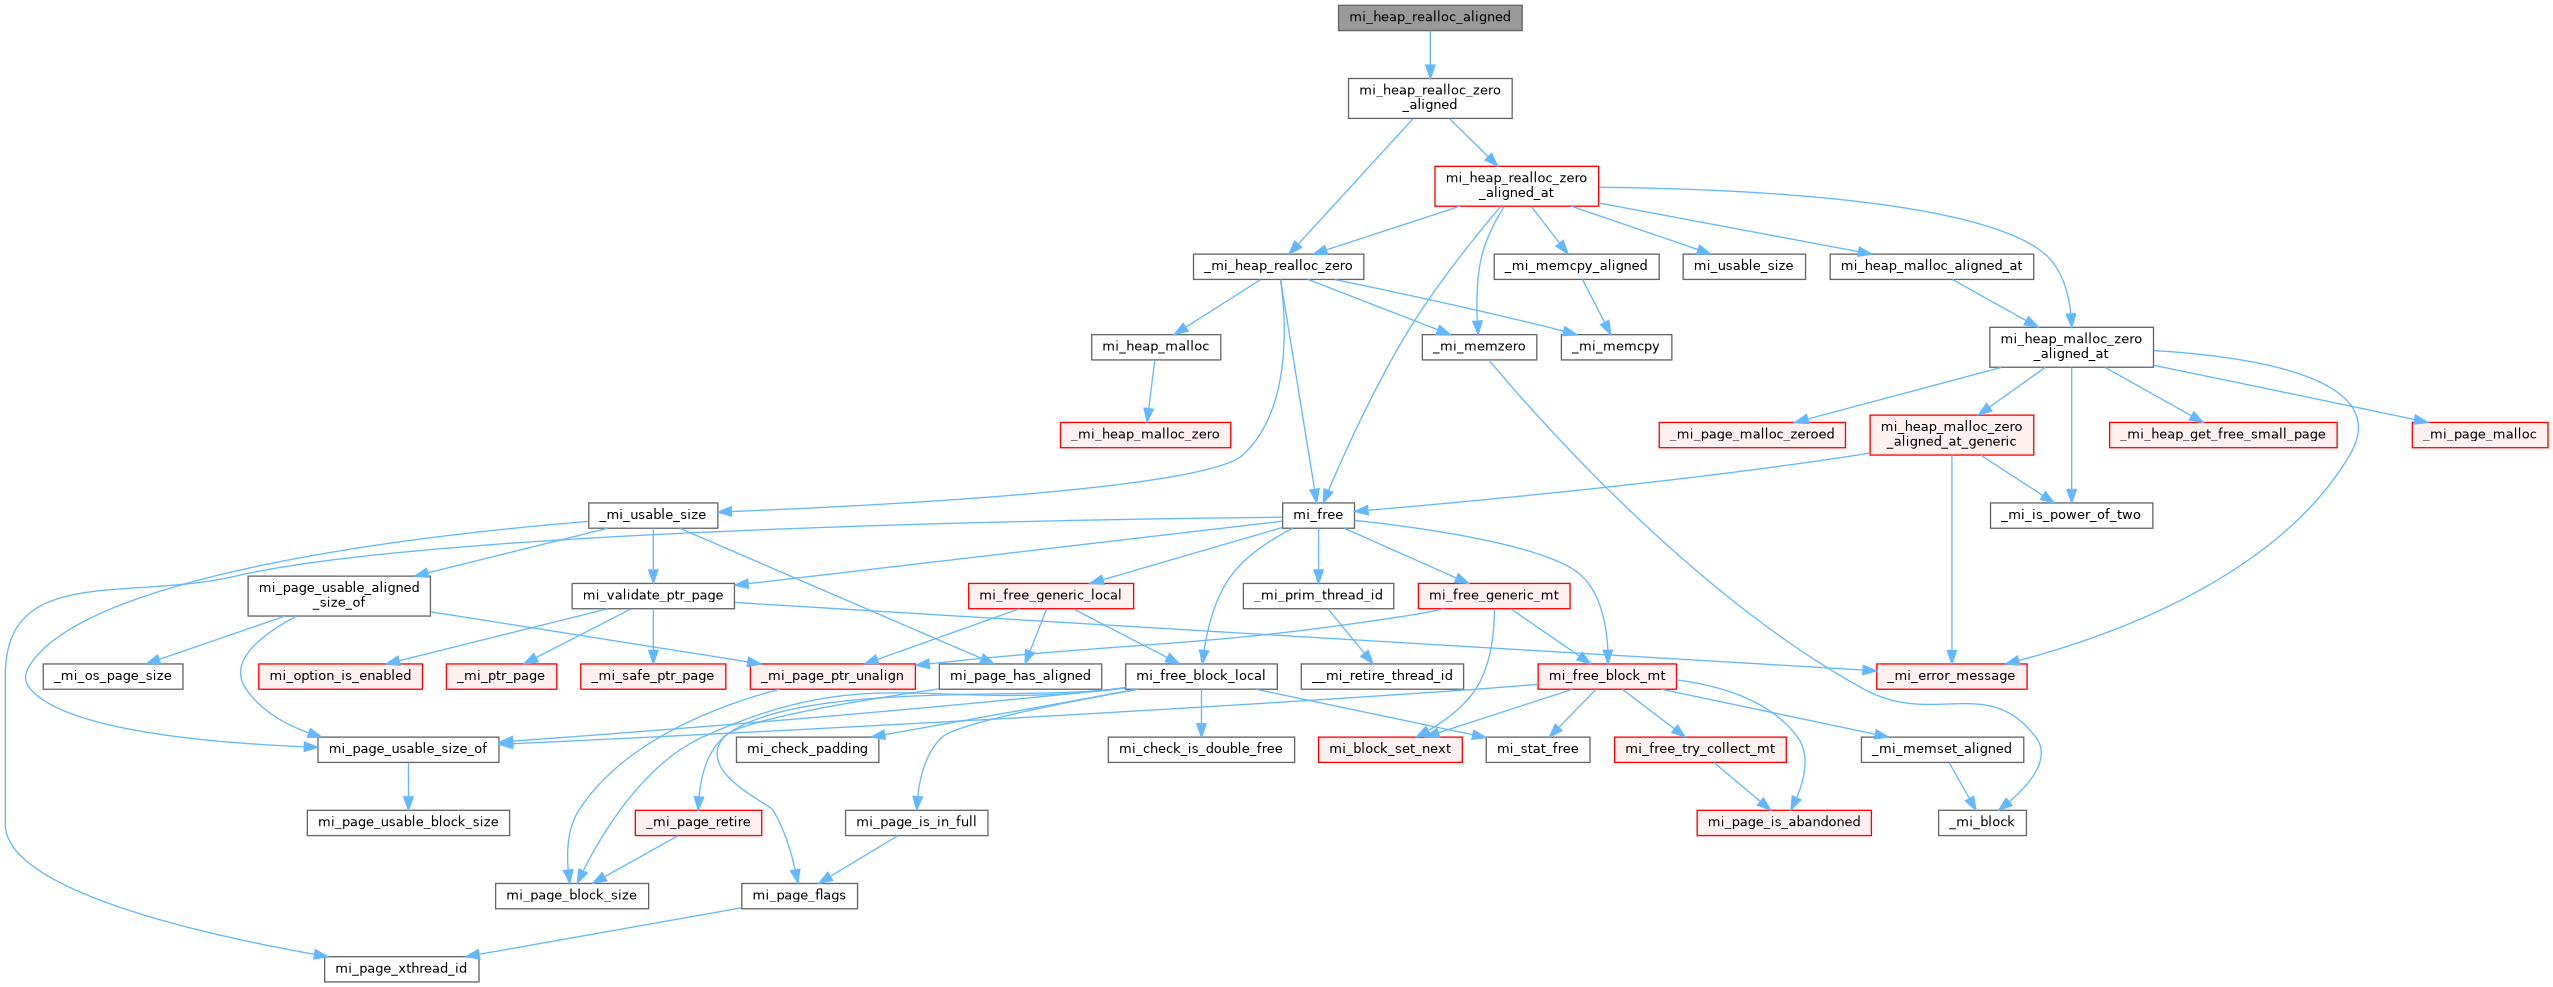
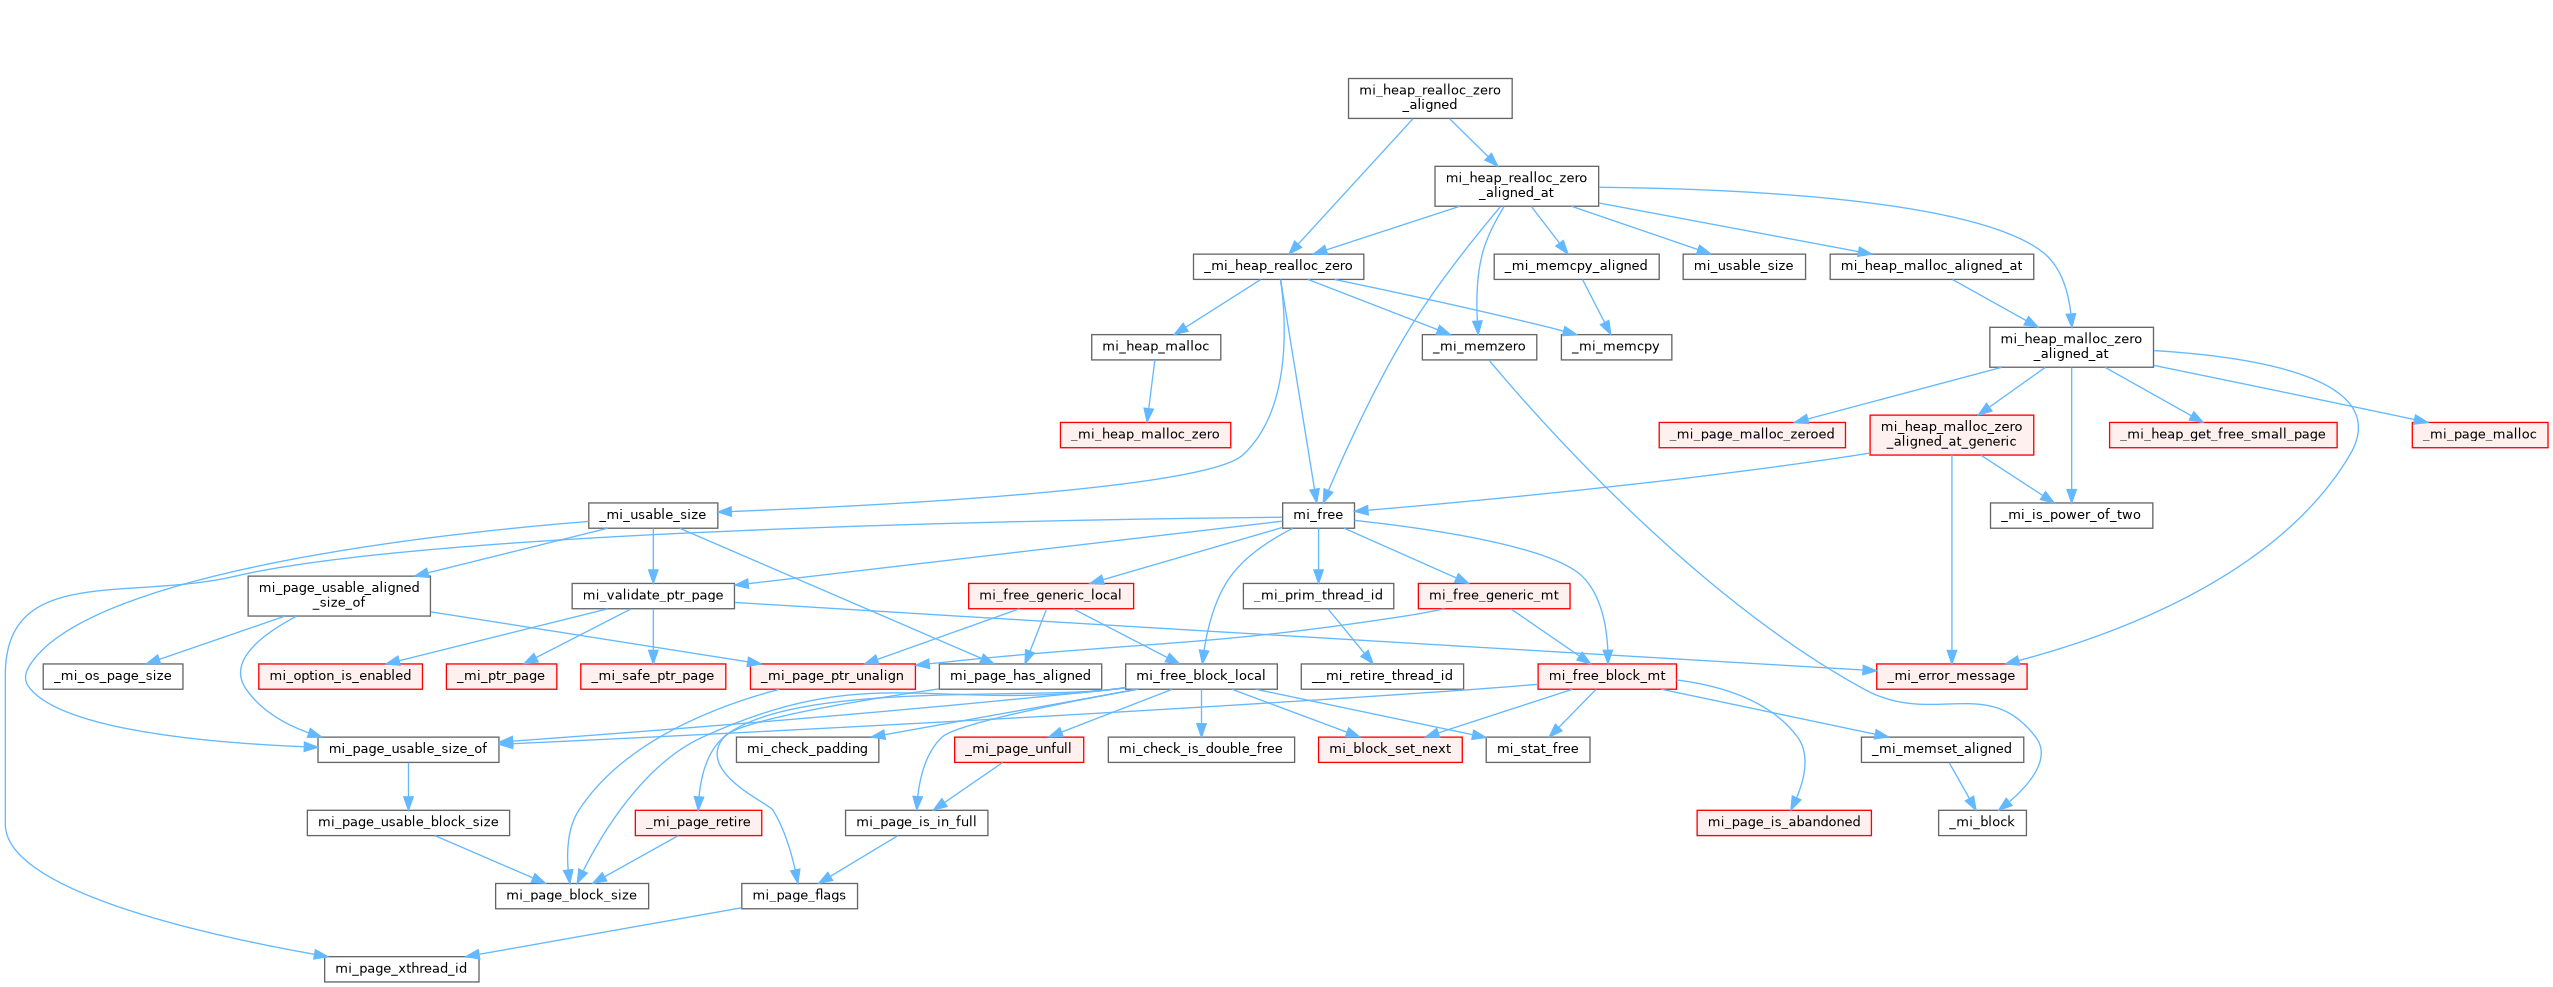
(1430, 18) -> none
(1517, 186) -> (1517, 186)
(1481, 680) -> (1289, 711)
none -> (1019, 750)
(1700, 750) -> none
none -> (484, 857)
